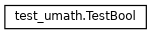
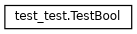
(76, 17) -> (68, 17)
